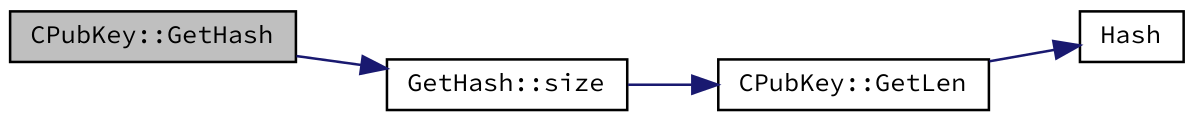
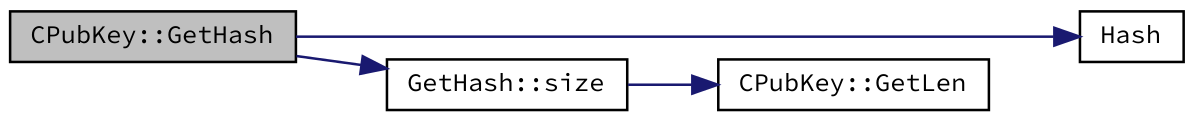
(1022, 56) -> (675, 37)
